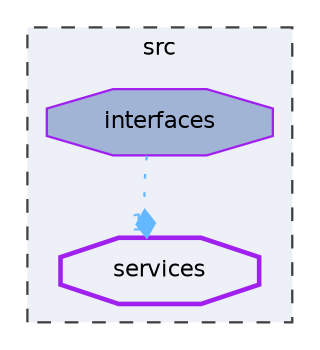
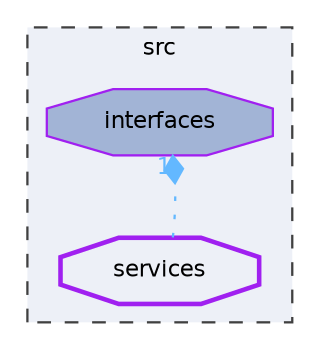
(145, 183) -> (175, 210)
